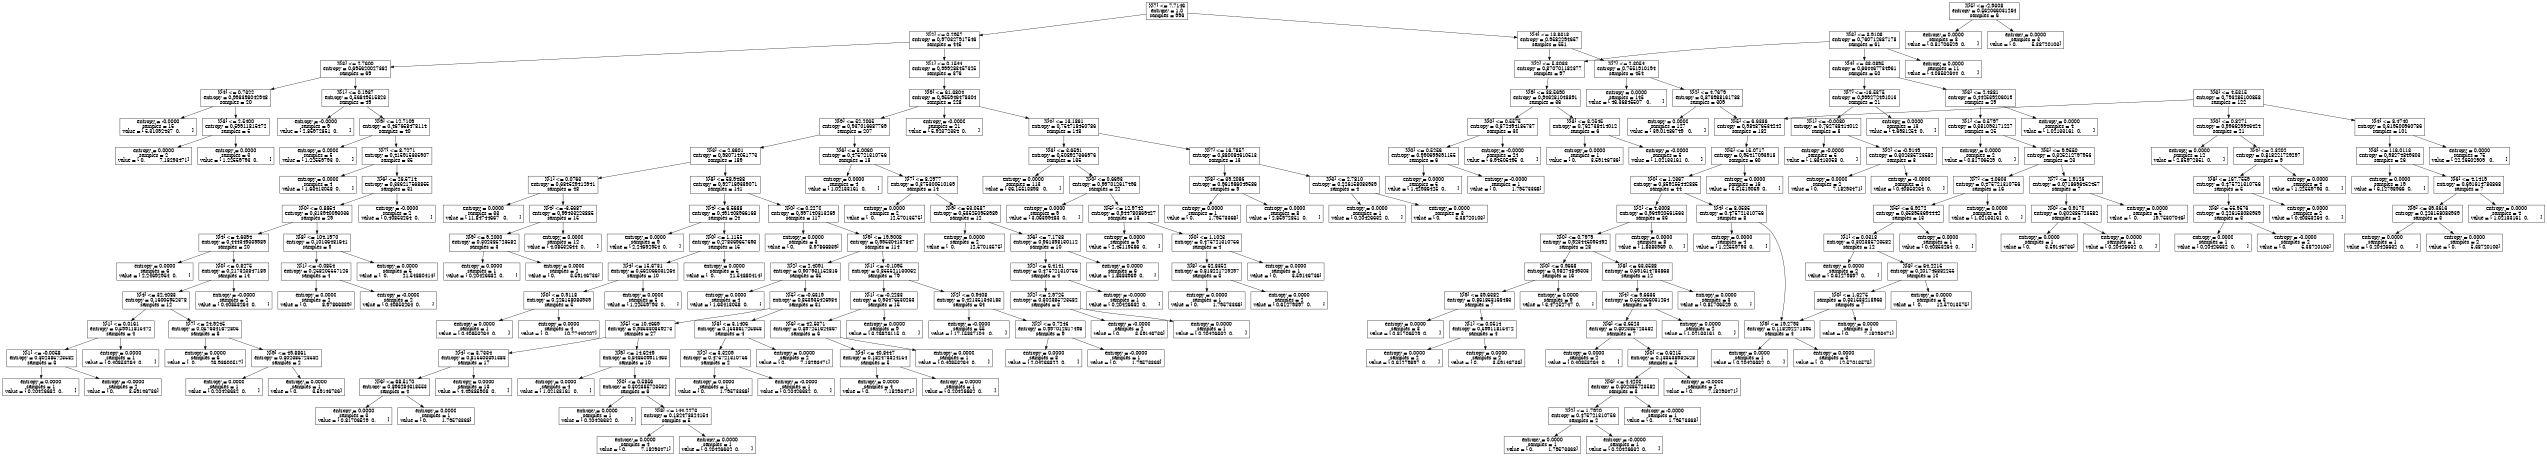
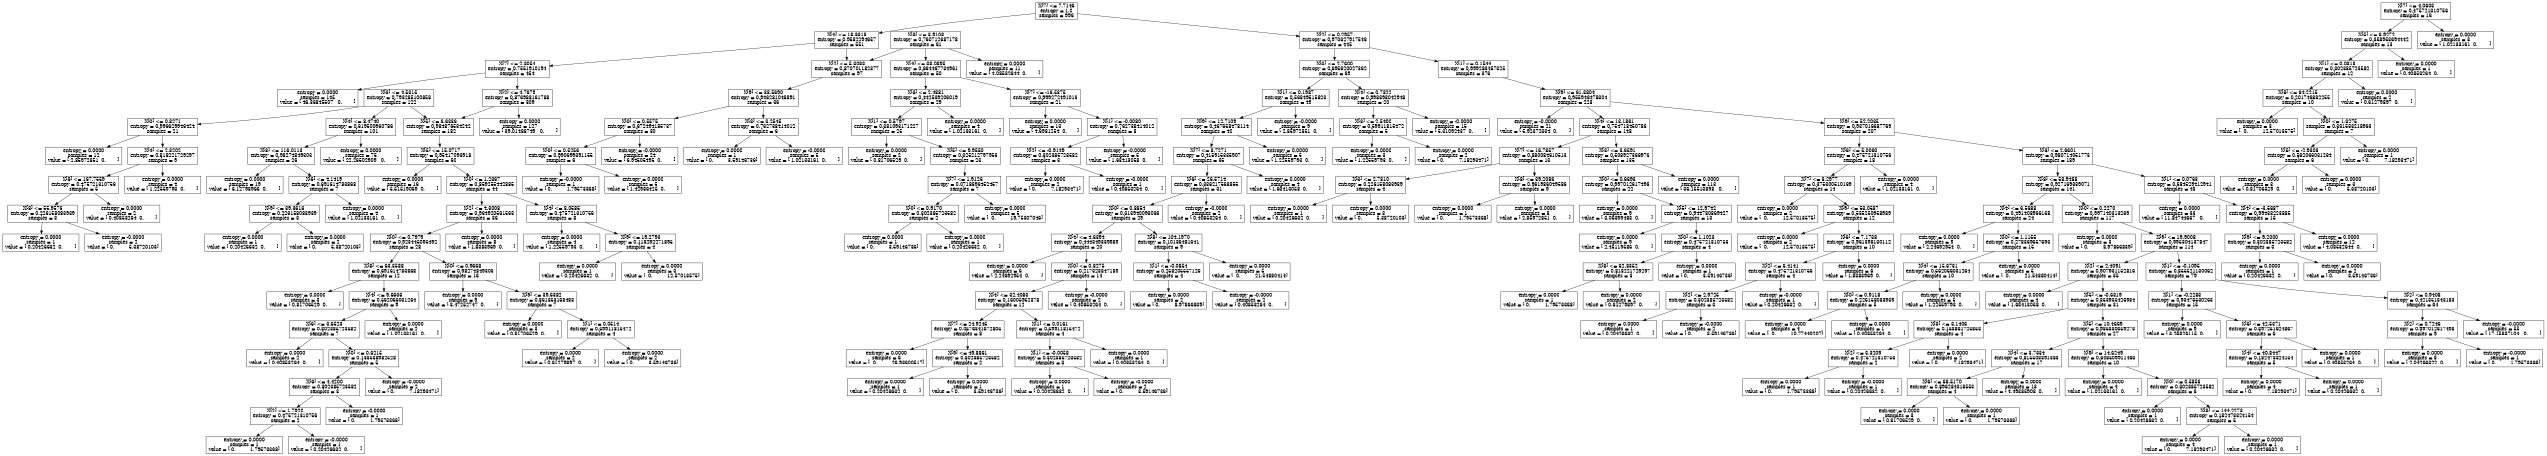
(2025, 170) -> none
(1816, 314) -> (2321, 140)
